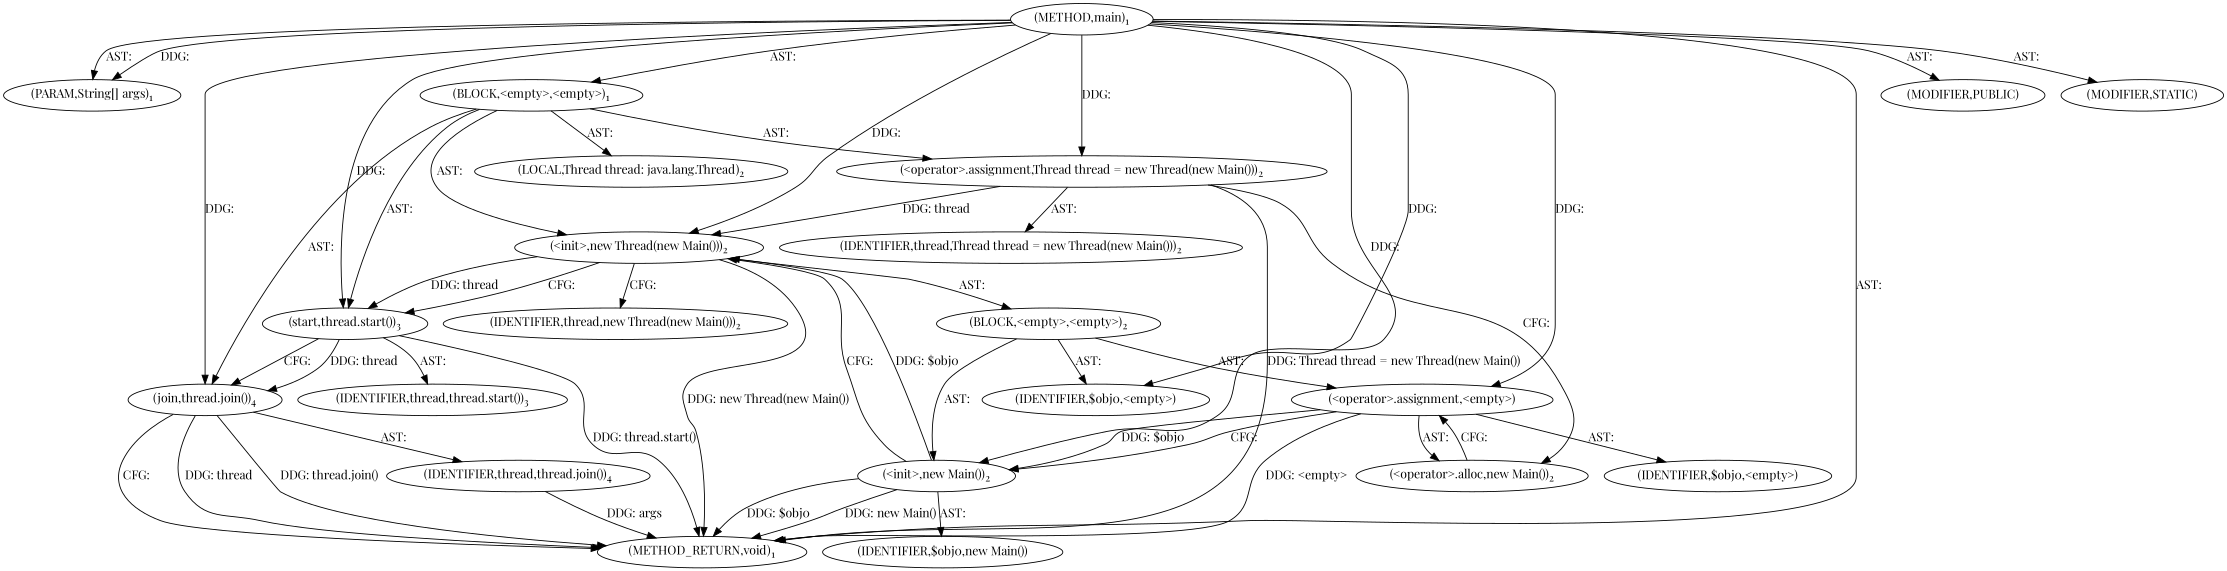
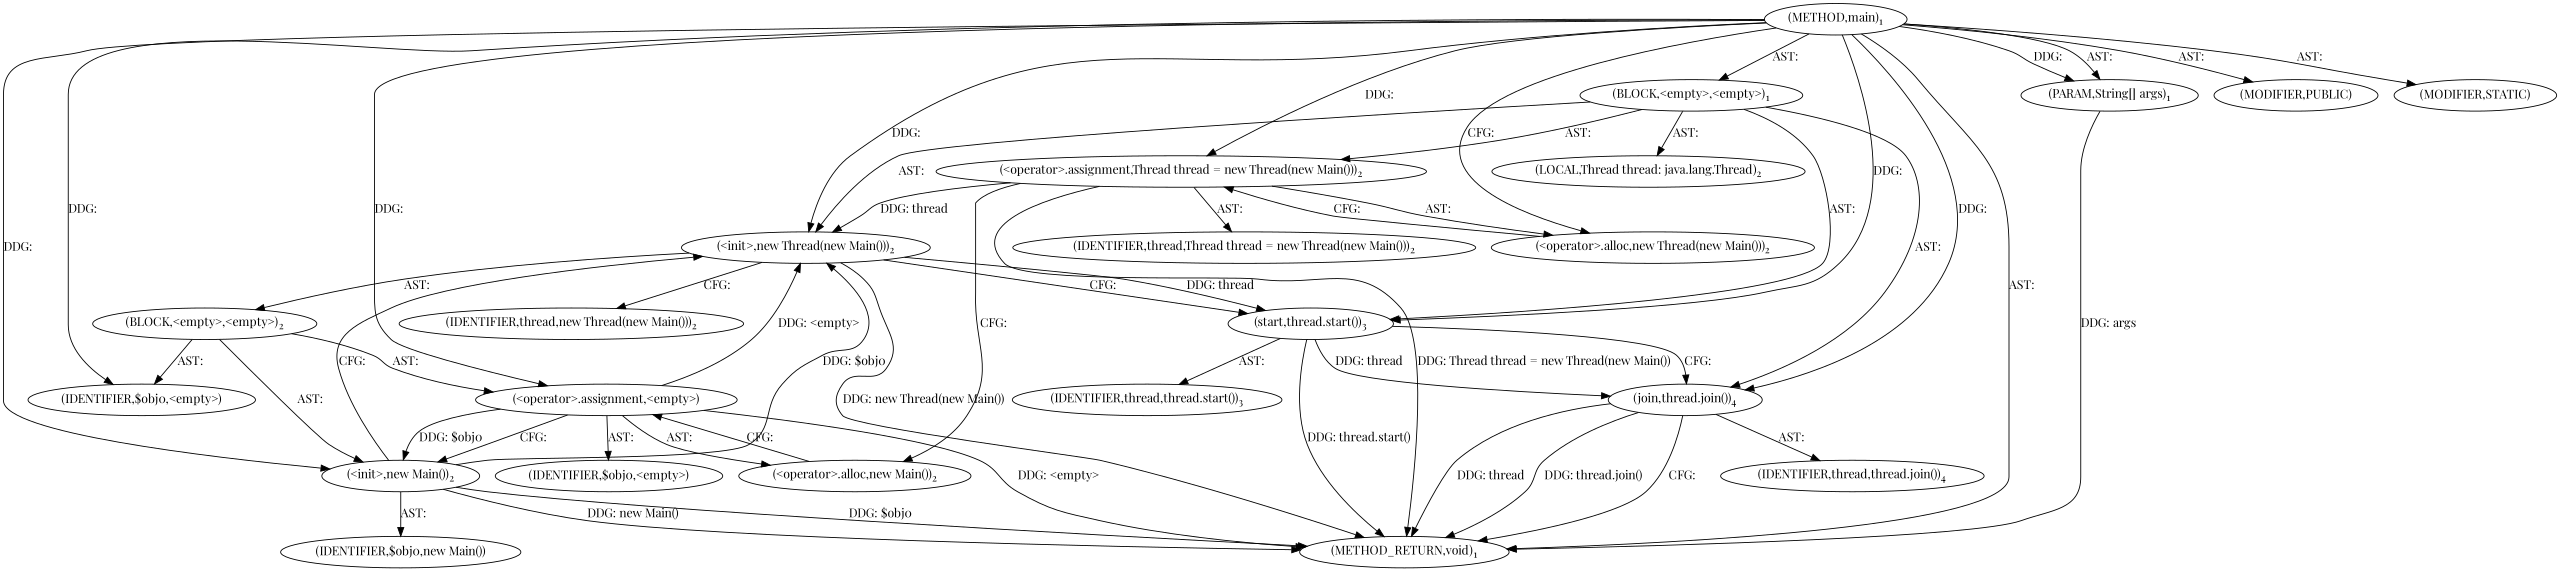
none -> (1653, 248)
none -> (744, 345)
(595, 516) -> (1994, 526)
